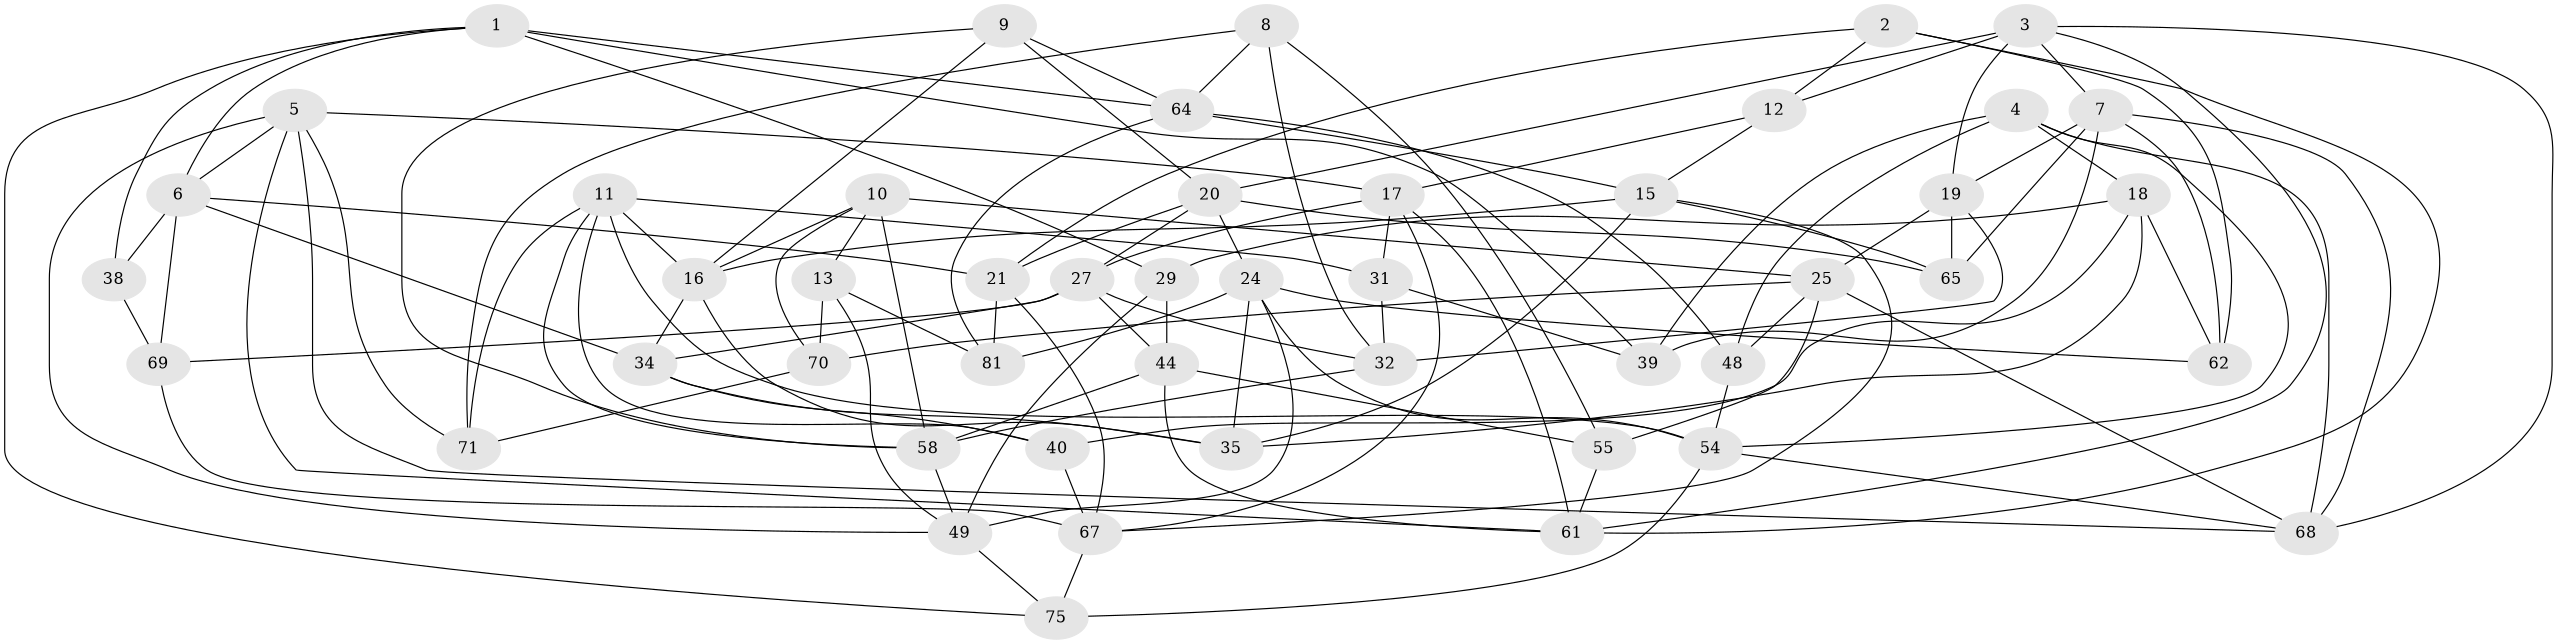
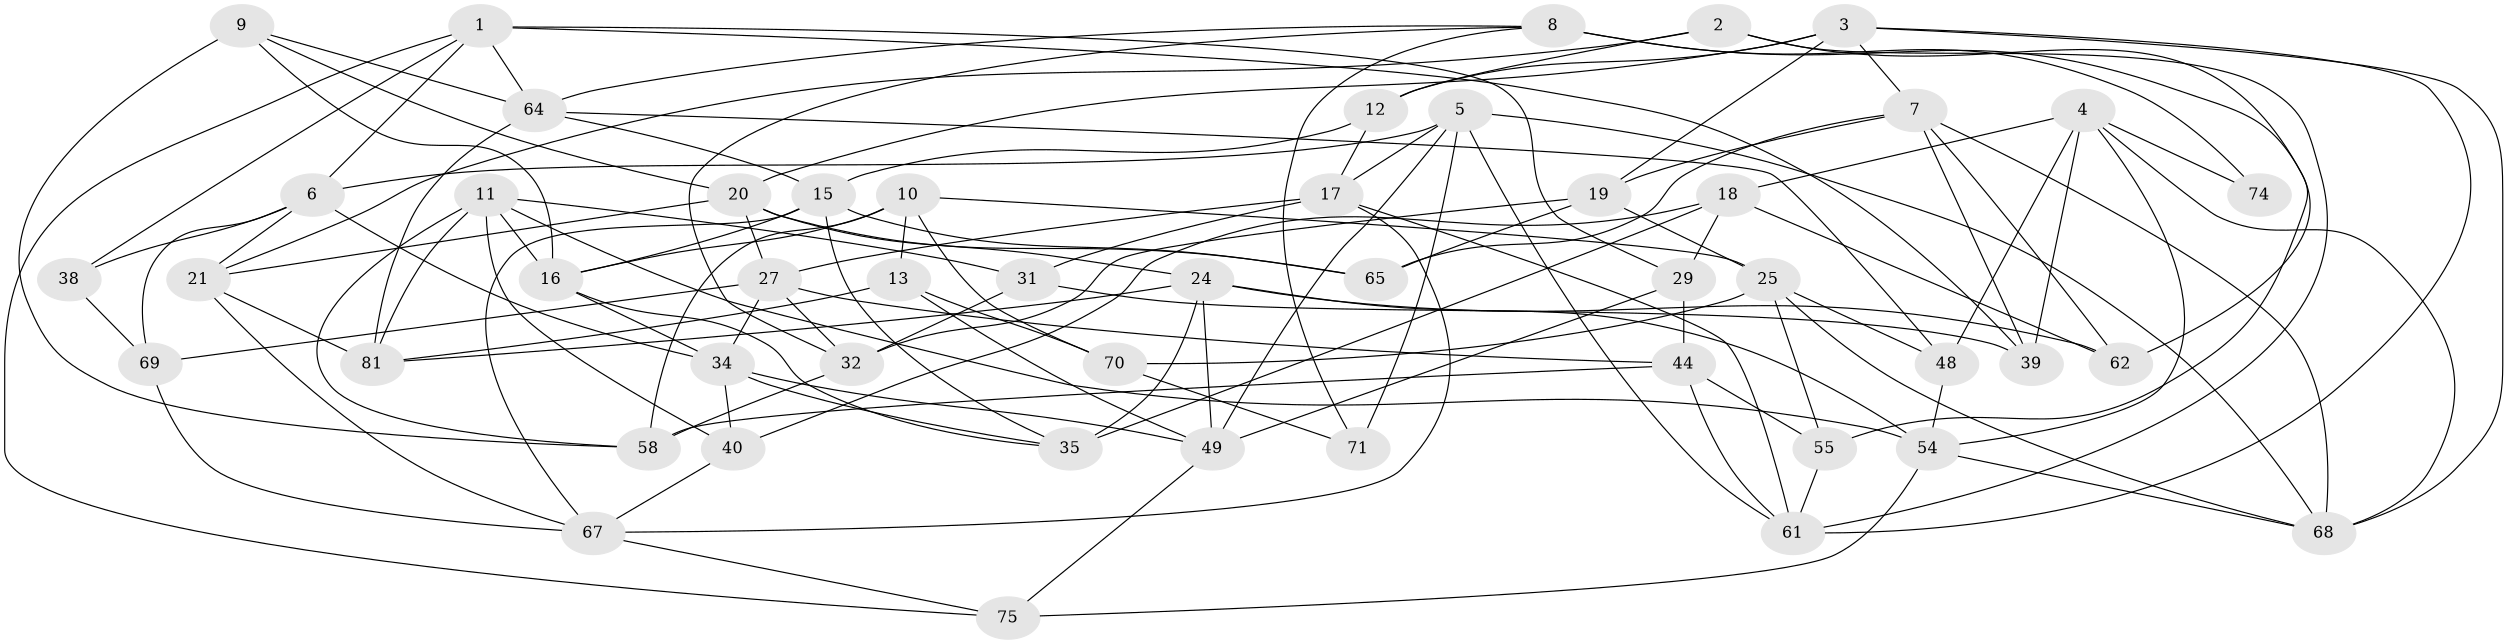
none -> (2260, 195)
(497, 302) -> (416, 273)
(941, 483) -> (1021, 414)
